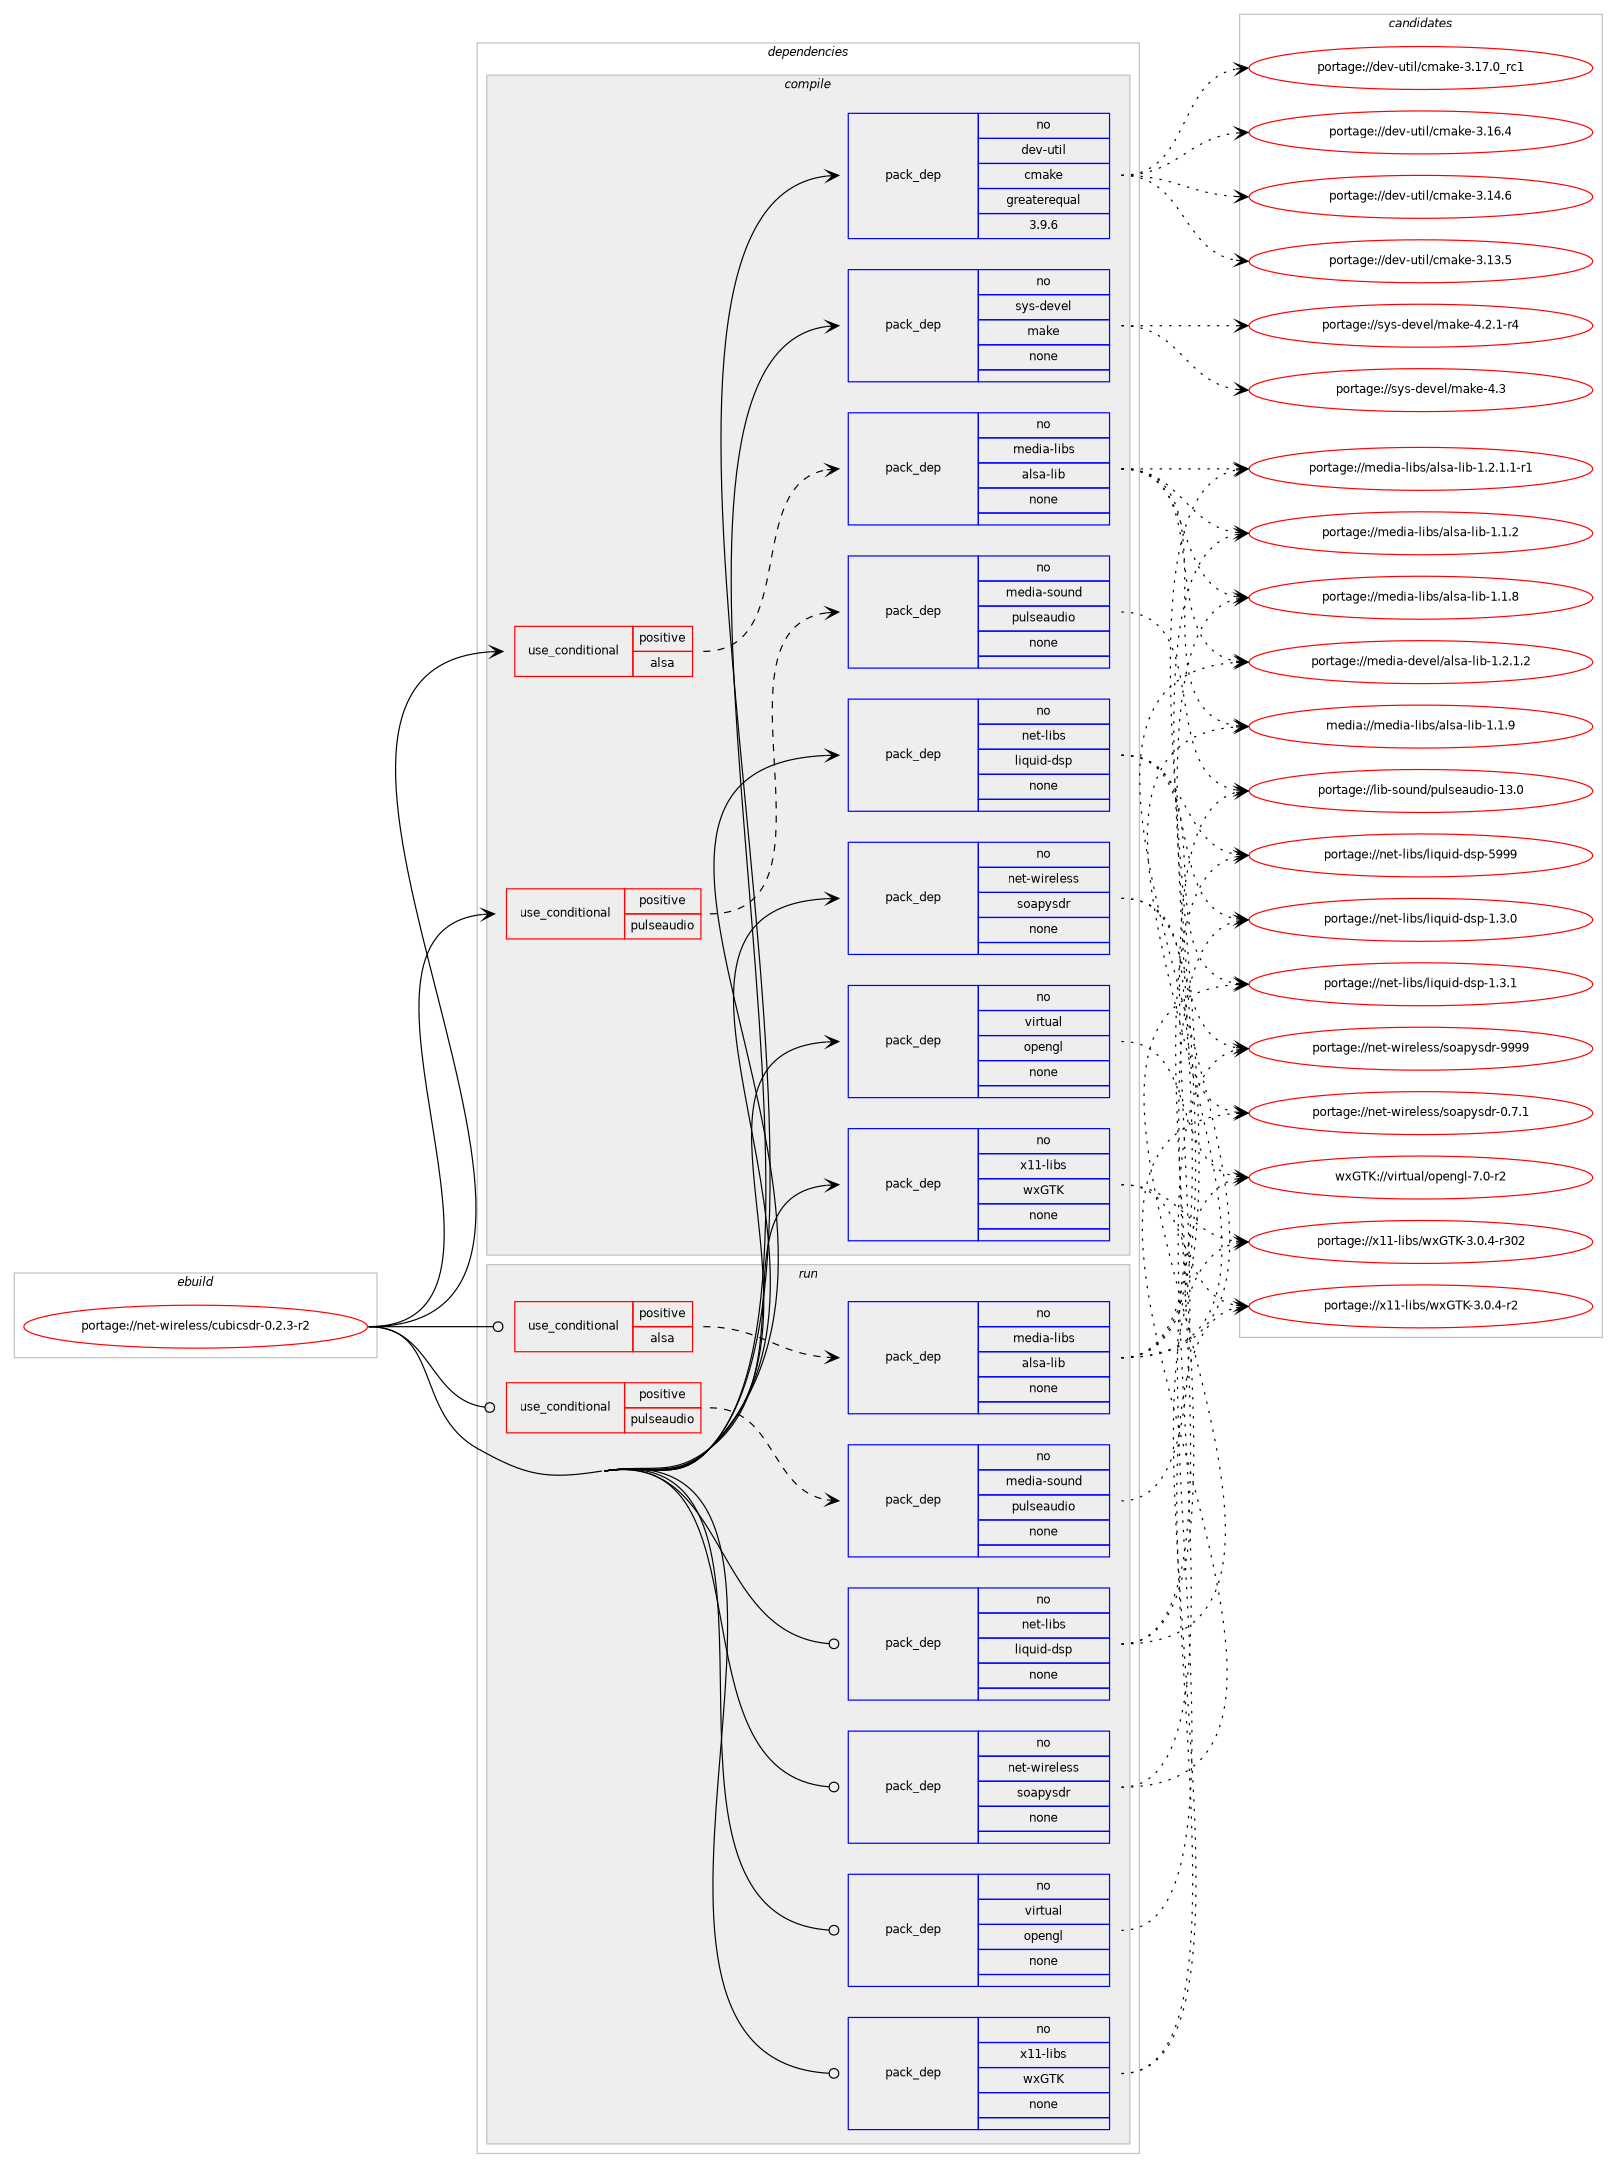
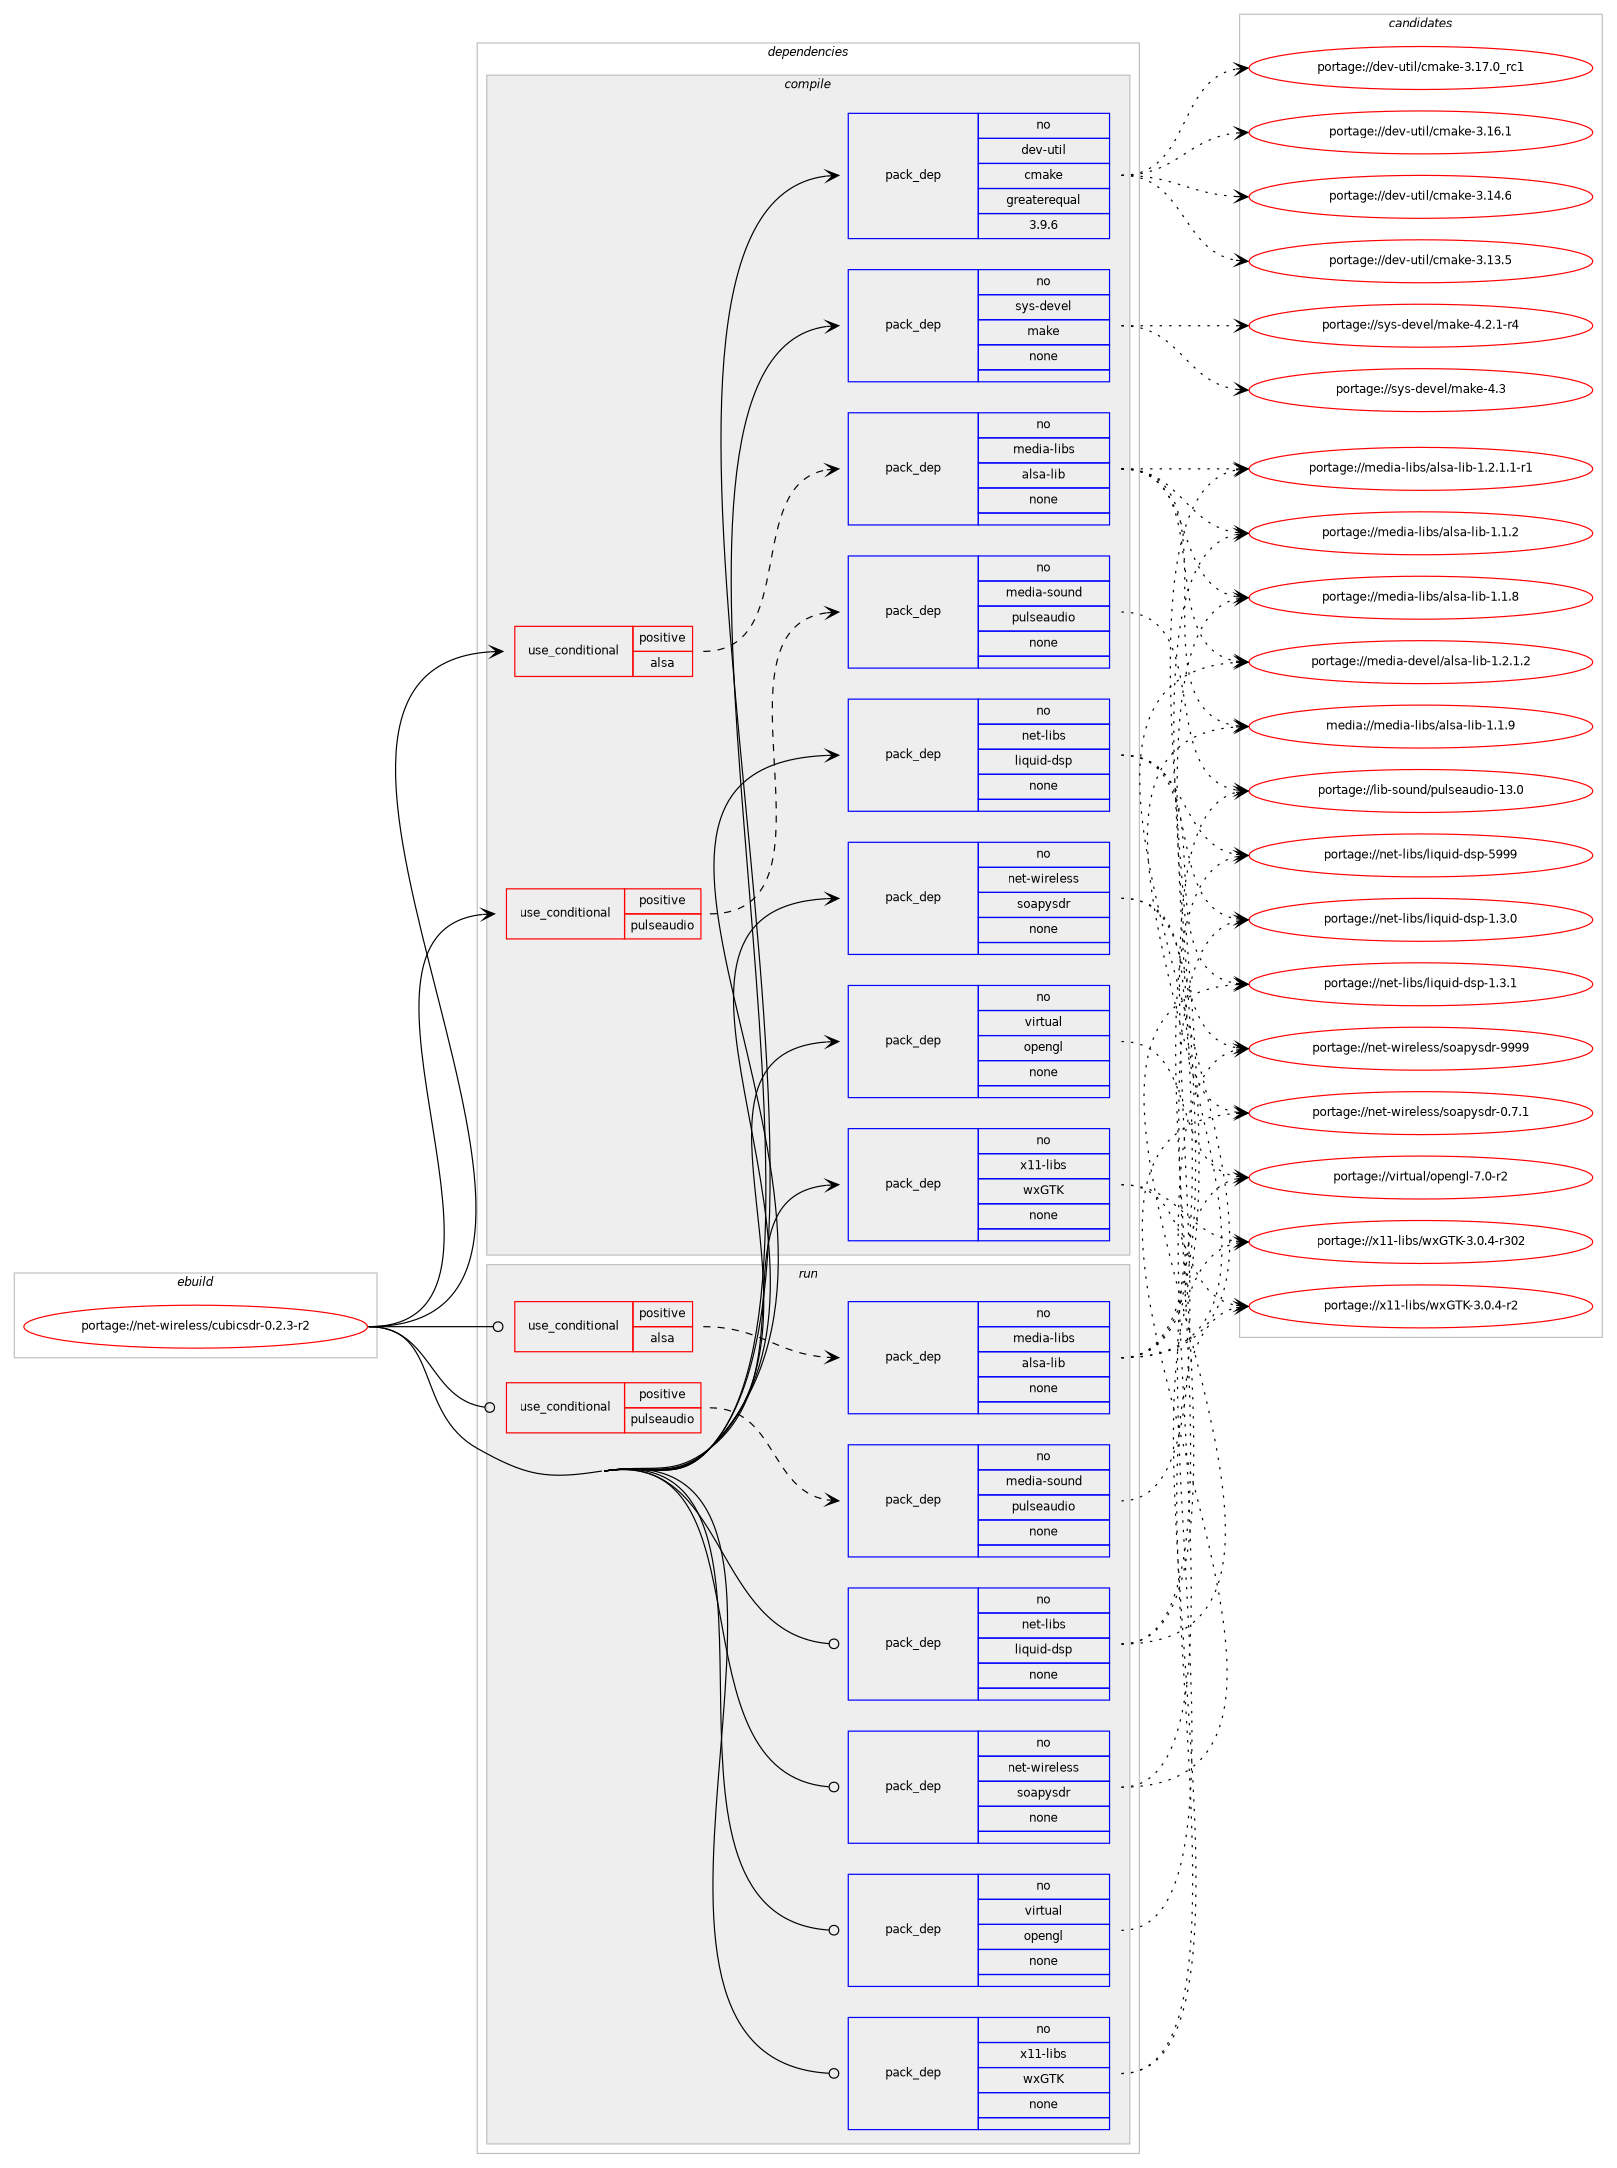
(1421, 132) -> (1421, 132)
(1421, 1178) -> (1421, 1178)
